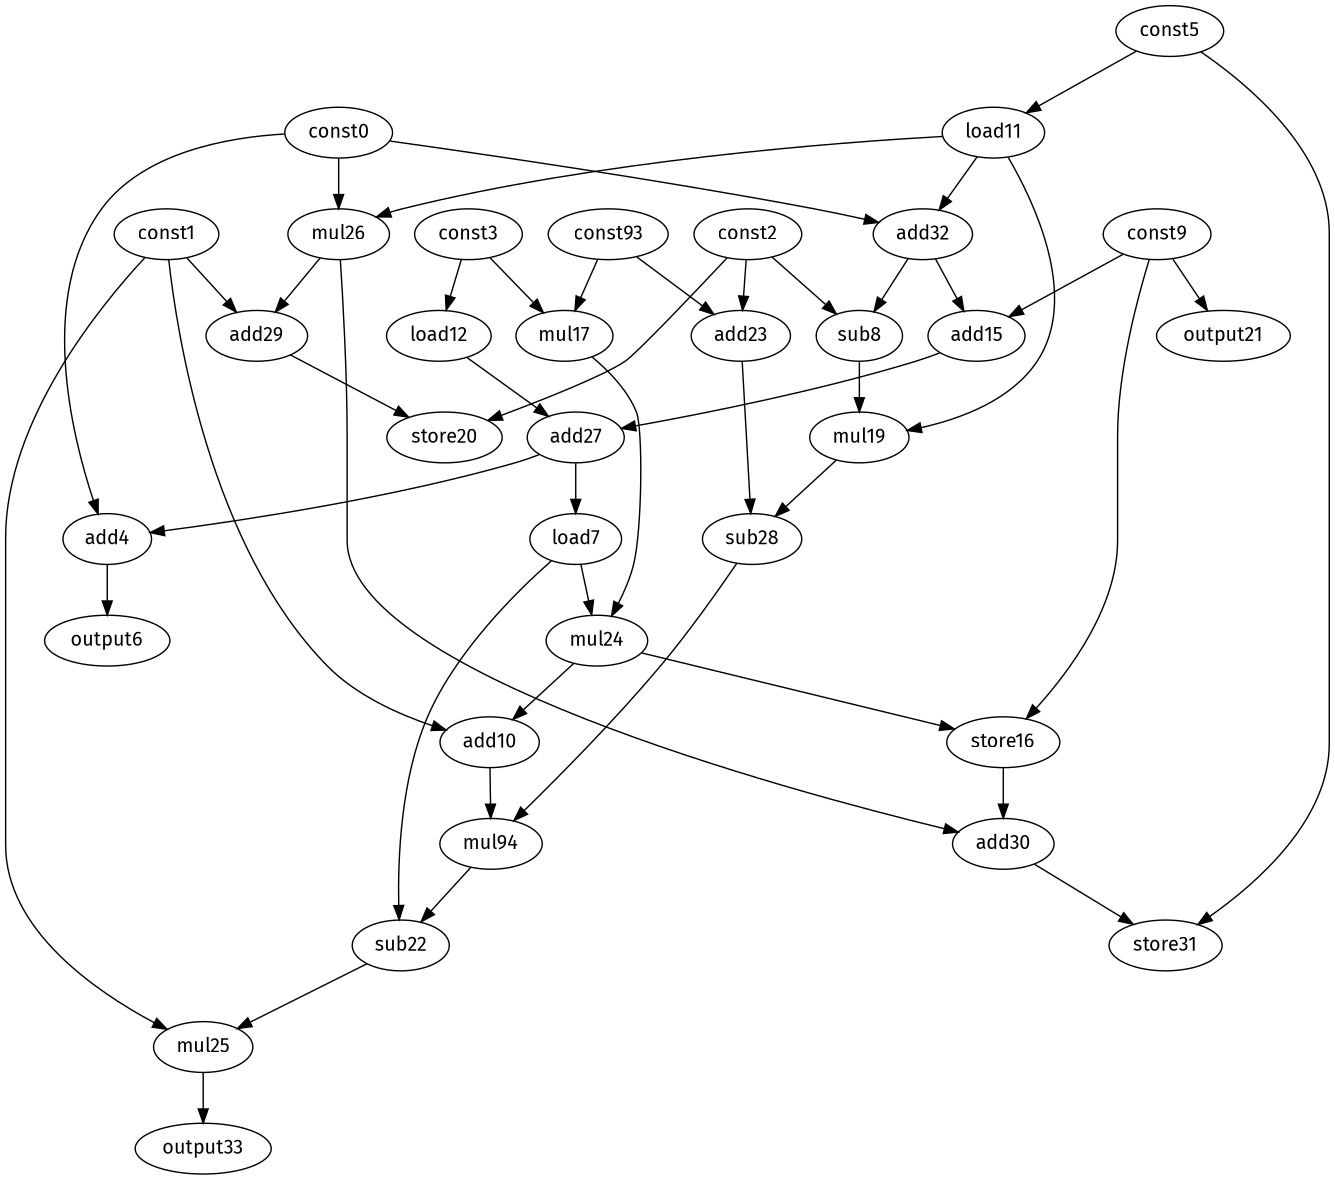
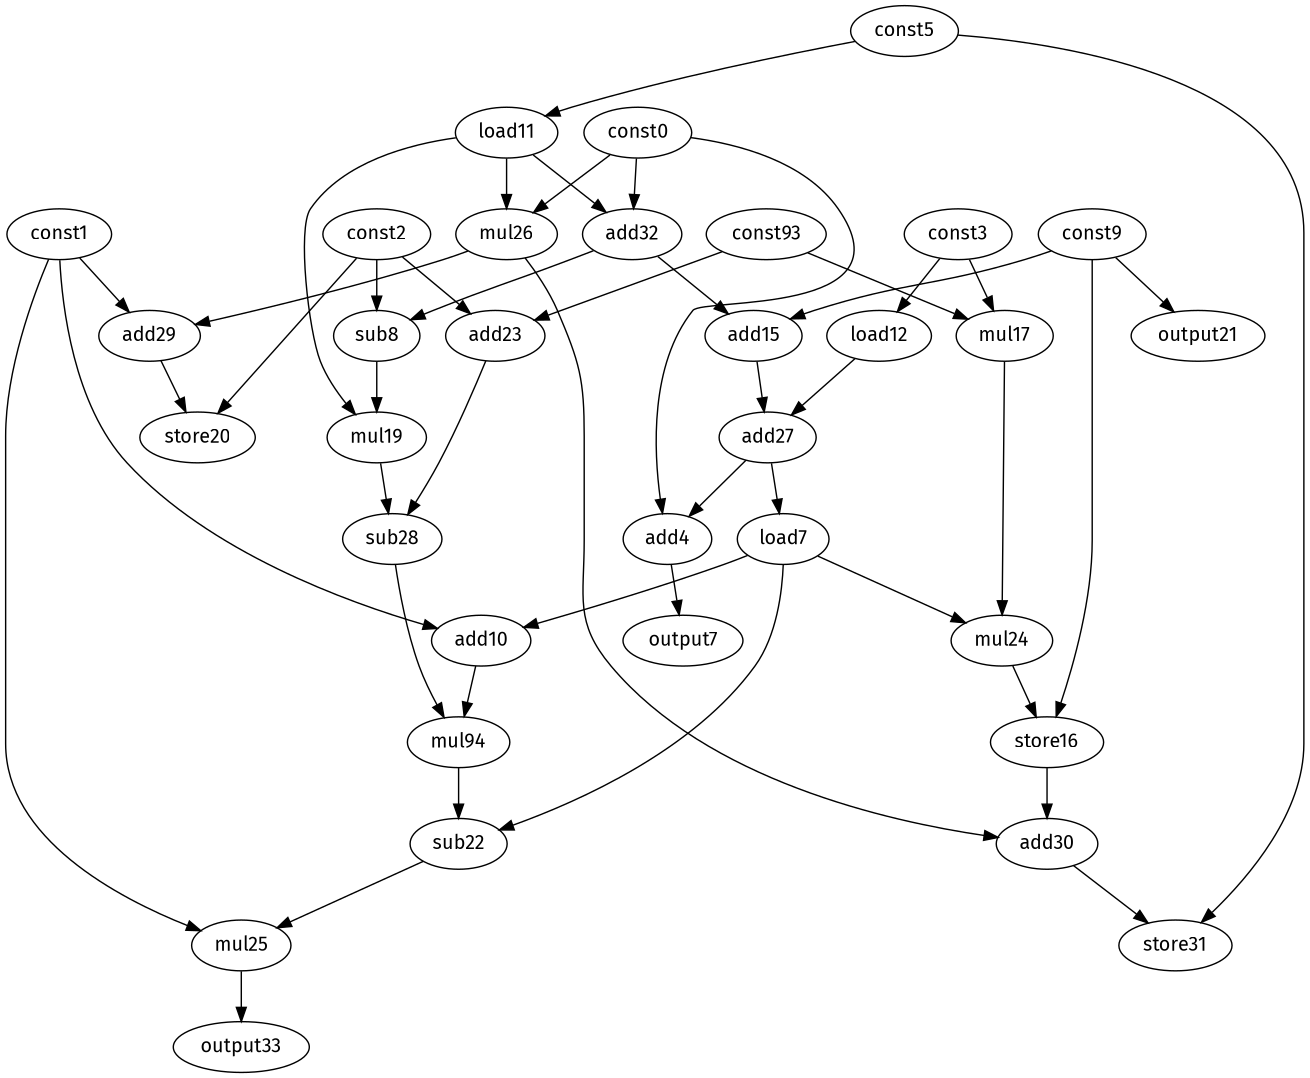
(107, 641) -> (683, 641)
(549, 687) -> (643, 591)
